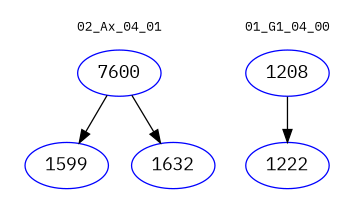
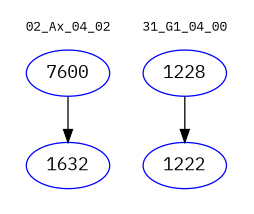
(120, 28) -> (69, 28)
(288, 28) -> (185, 28)
(287, 73) -> (185, 73)
(67, 166) -> none
